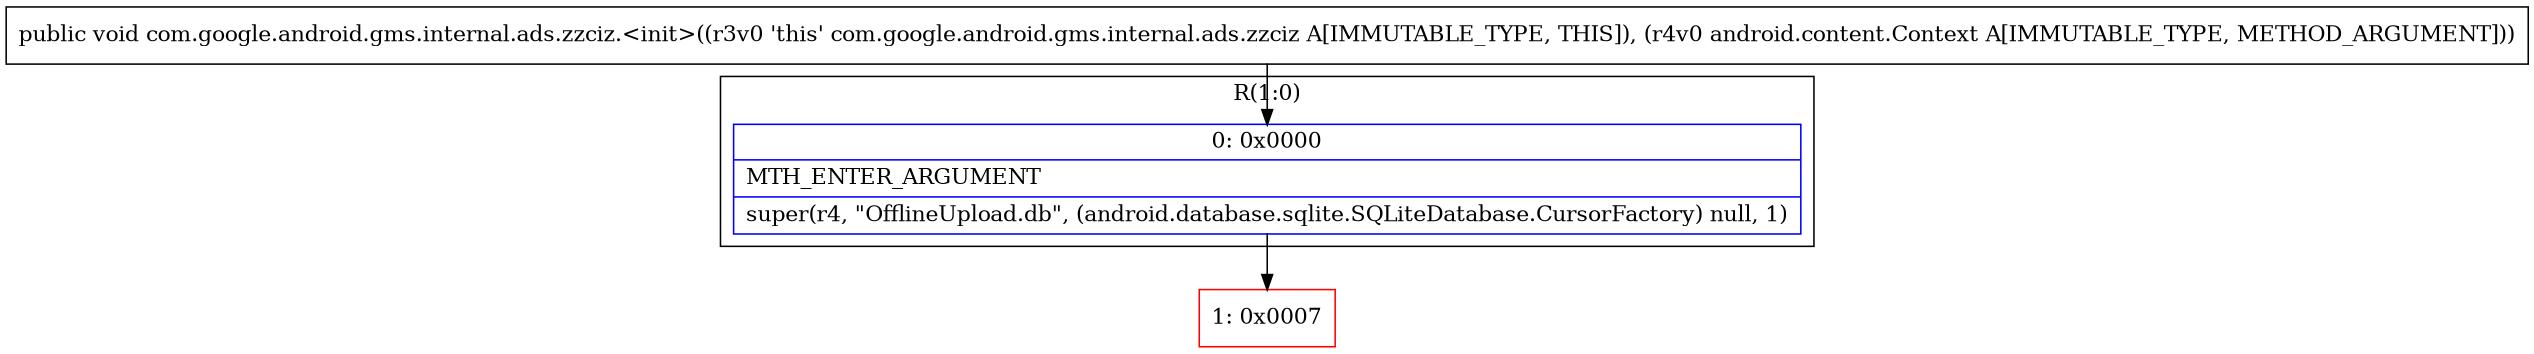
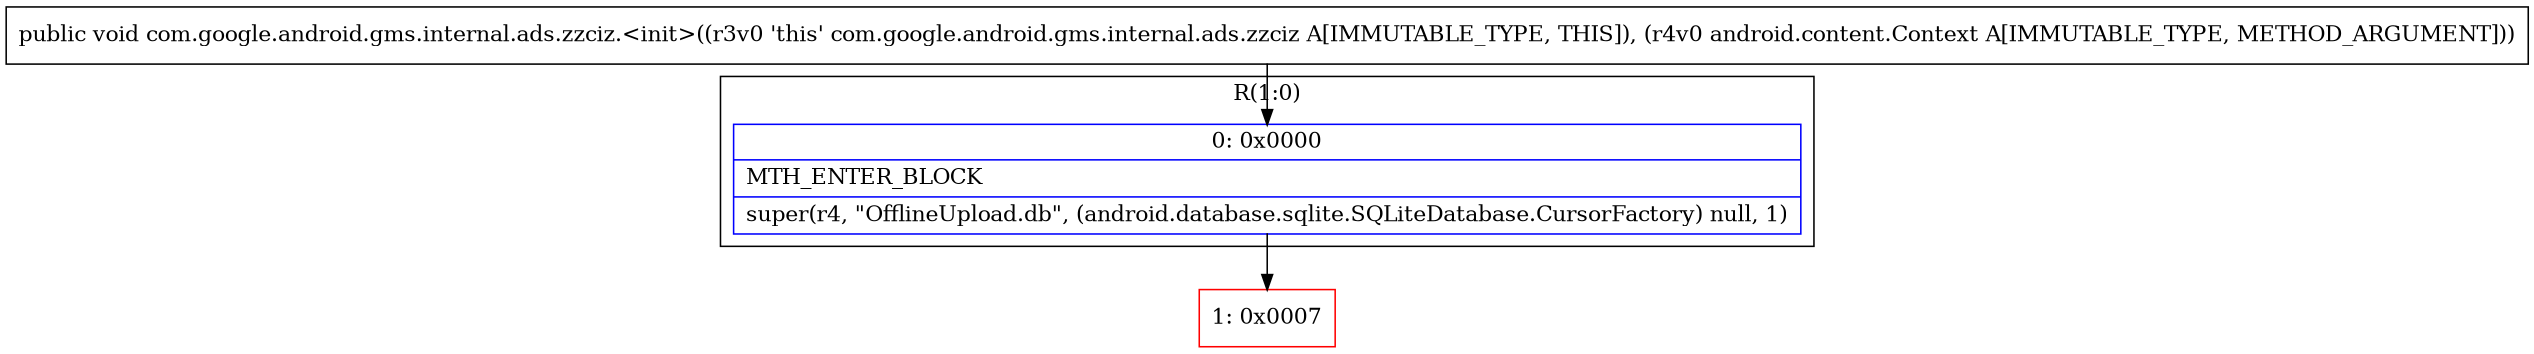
(893, 178) -> (865, 178)
